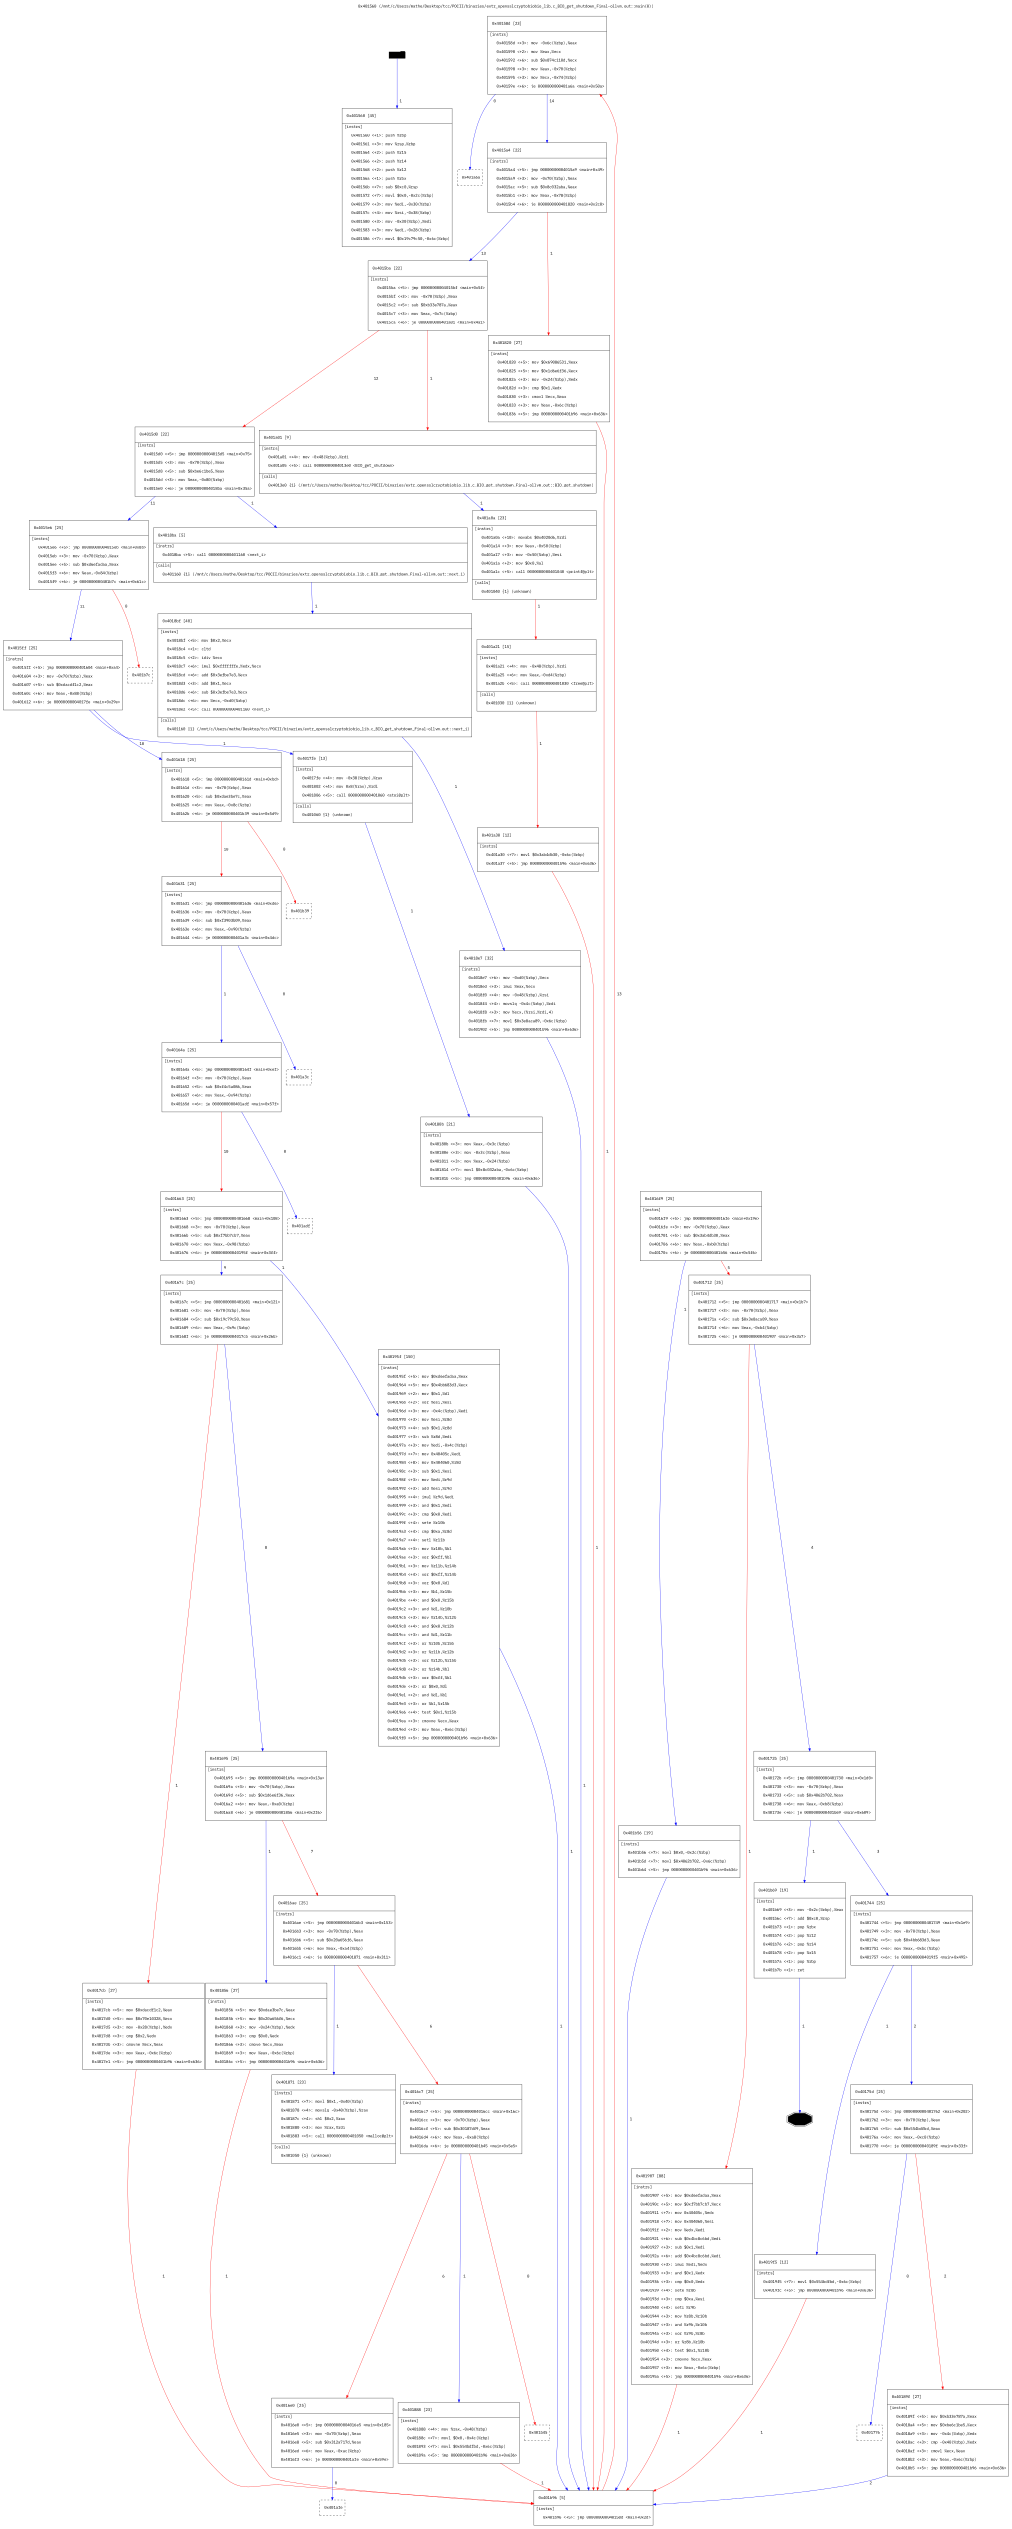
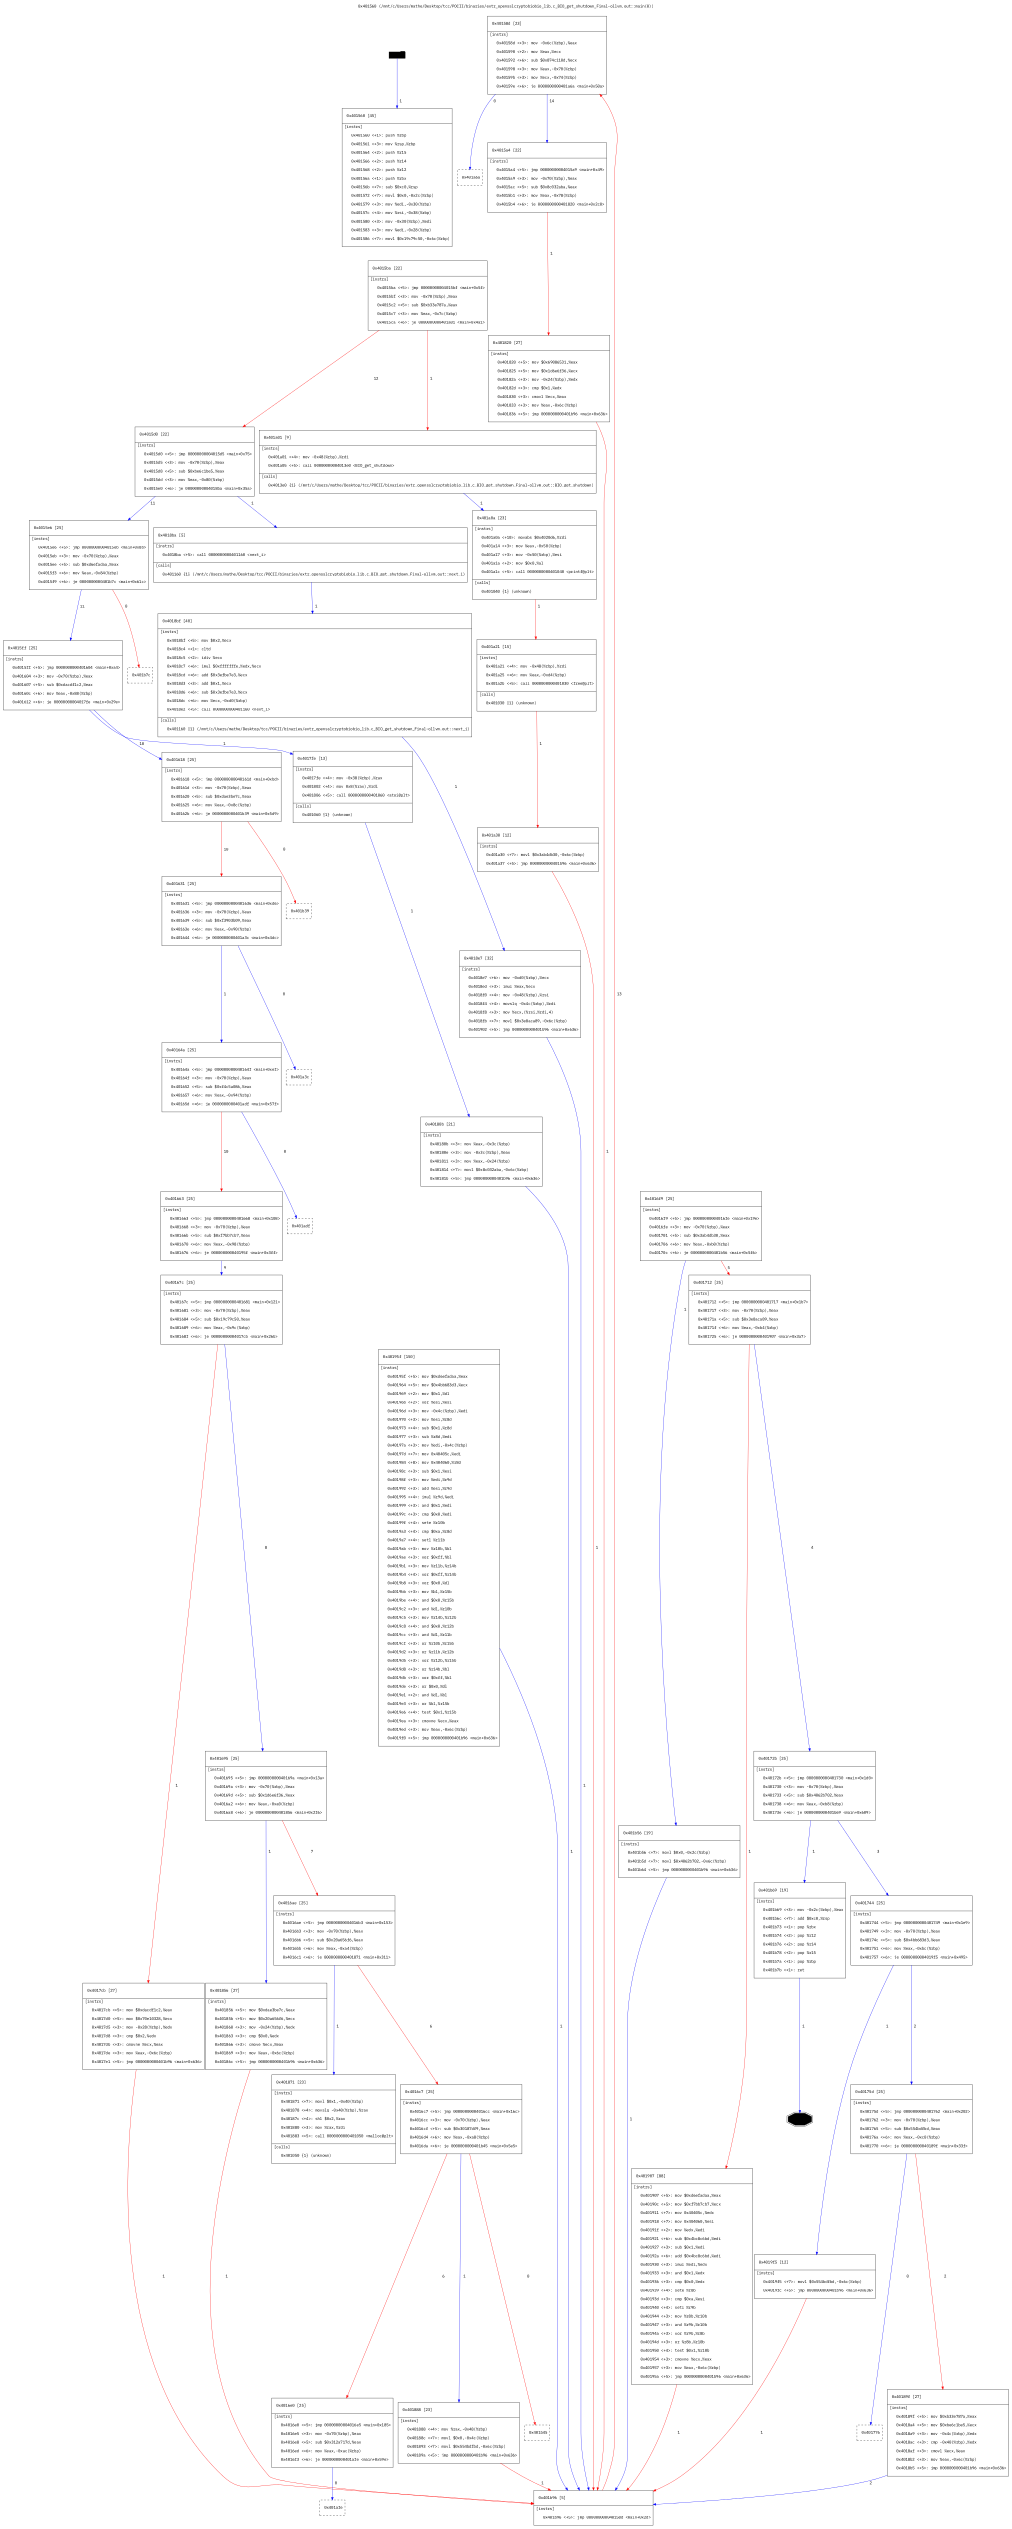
(495, 236) -> none
(329, 1333) -> none
